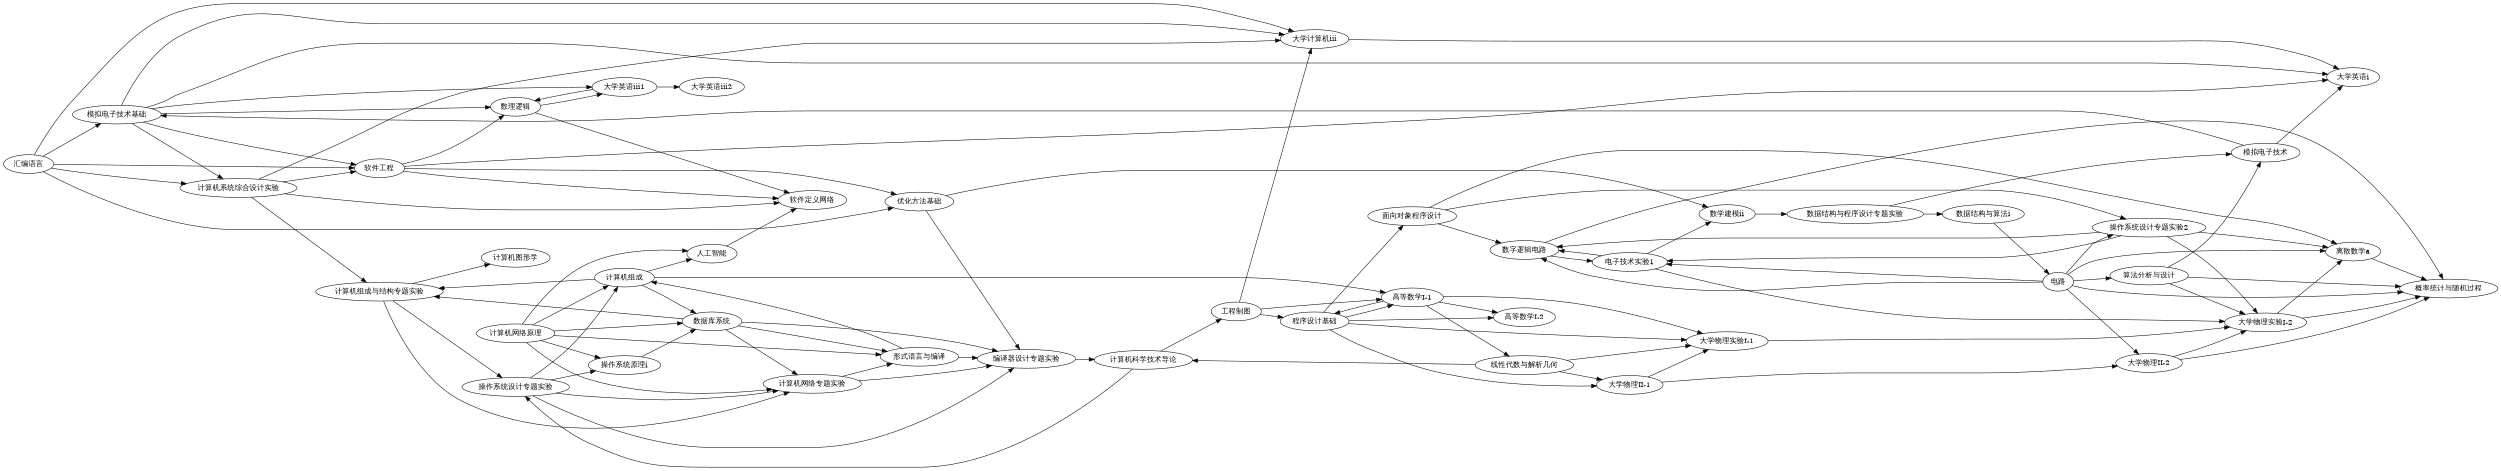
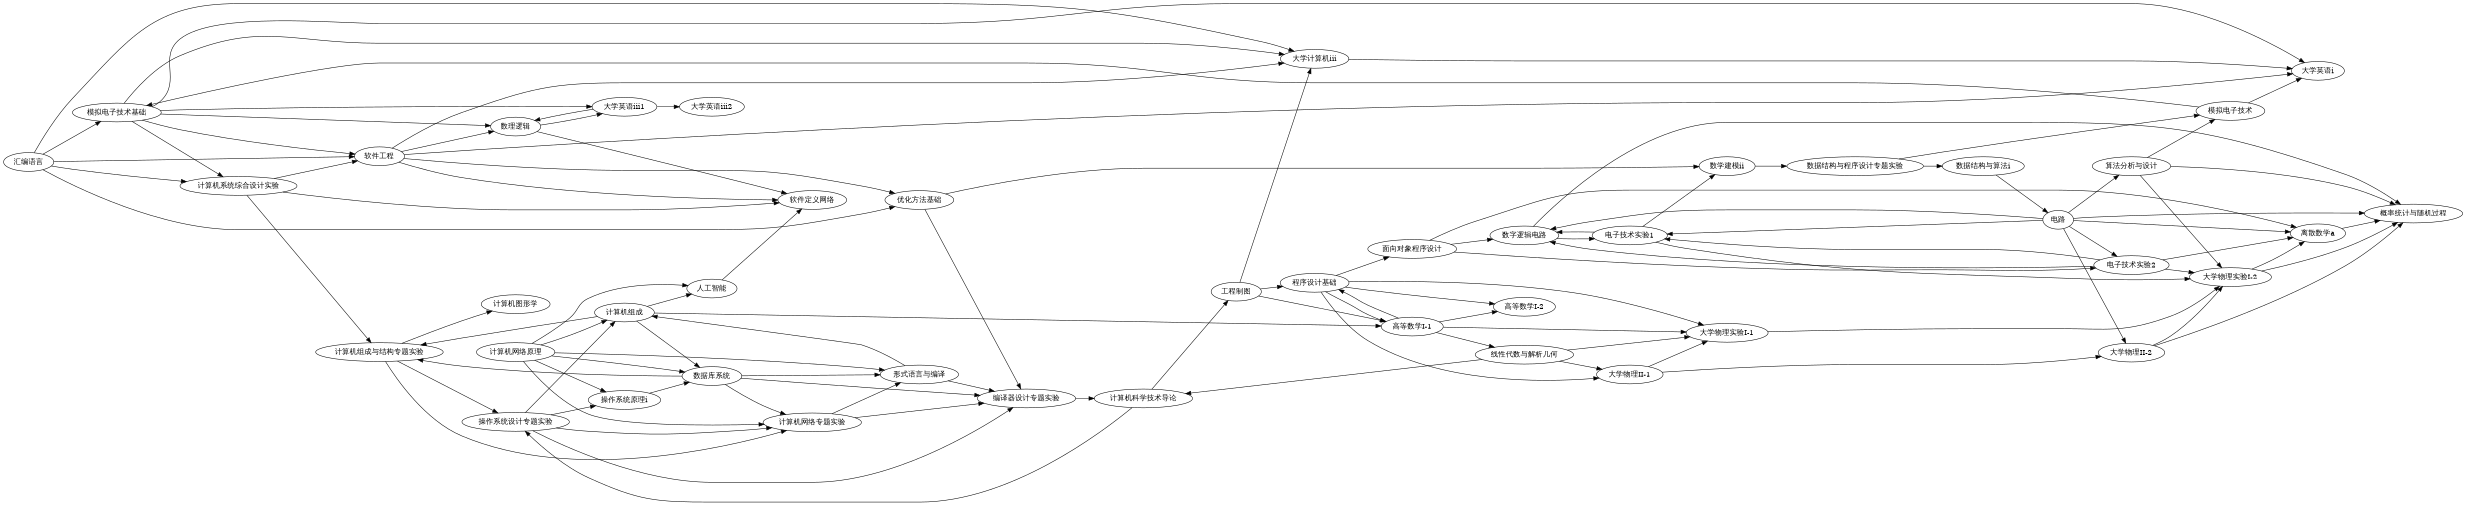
(757, 49) -> (830, 83)
(2149, 228) -> (2131, 265)
